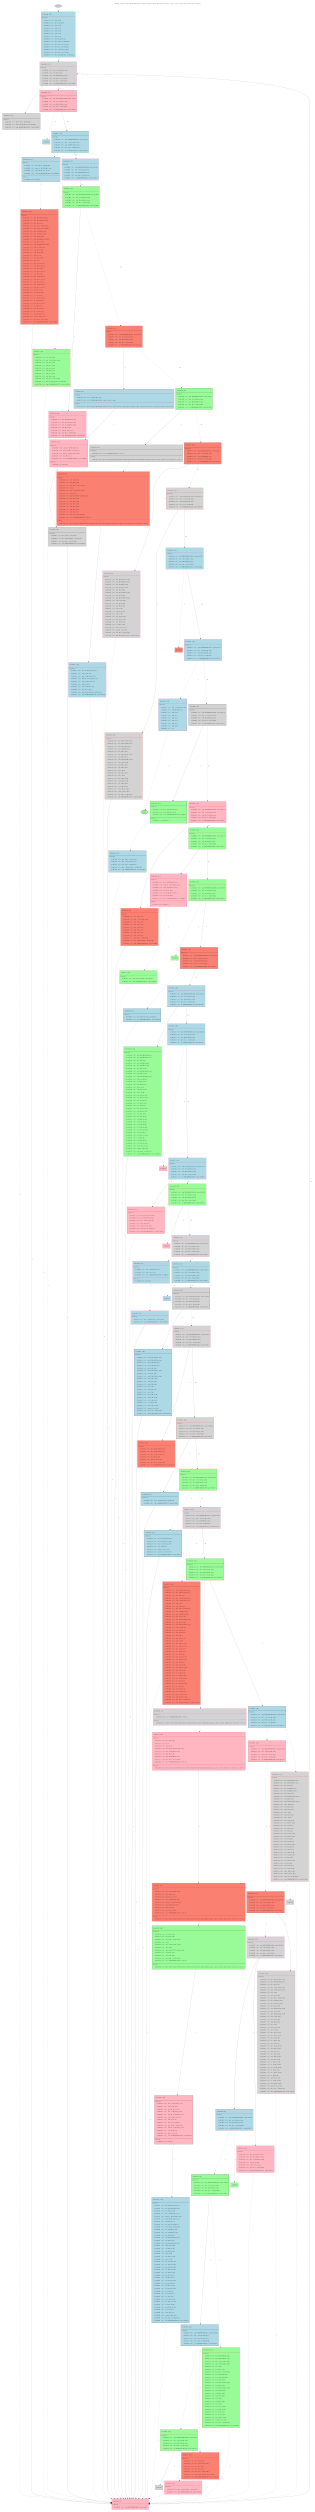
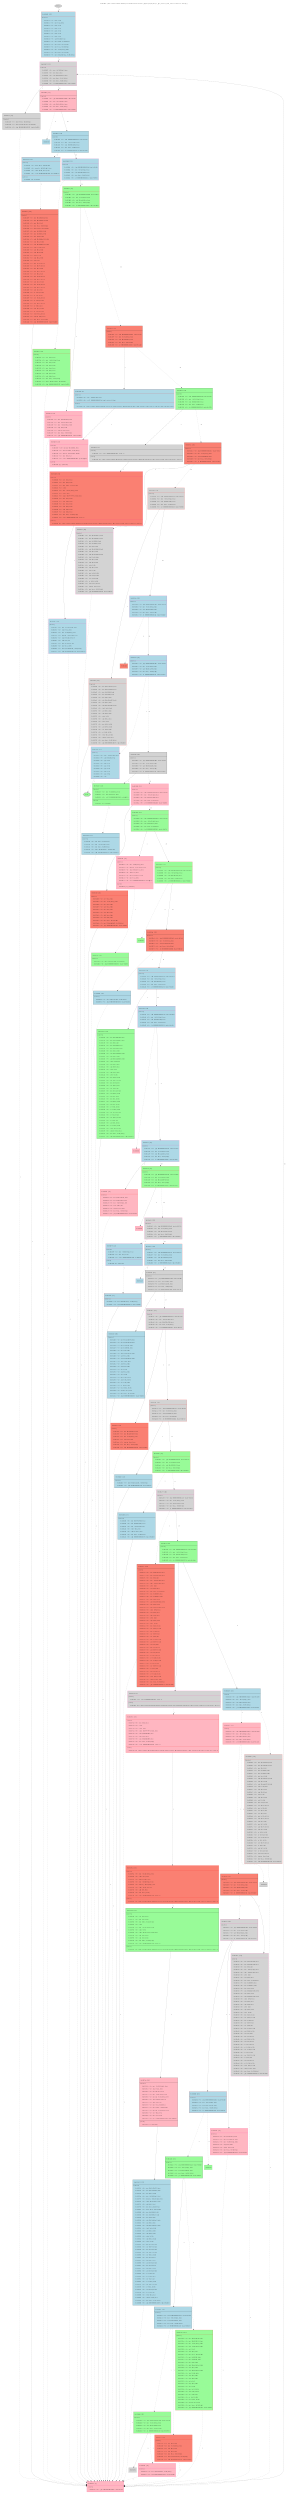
(67, 537) -> none
